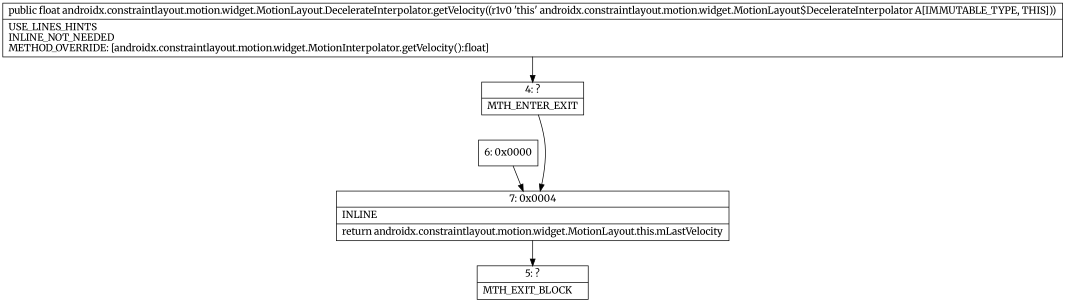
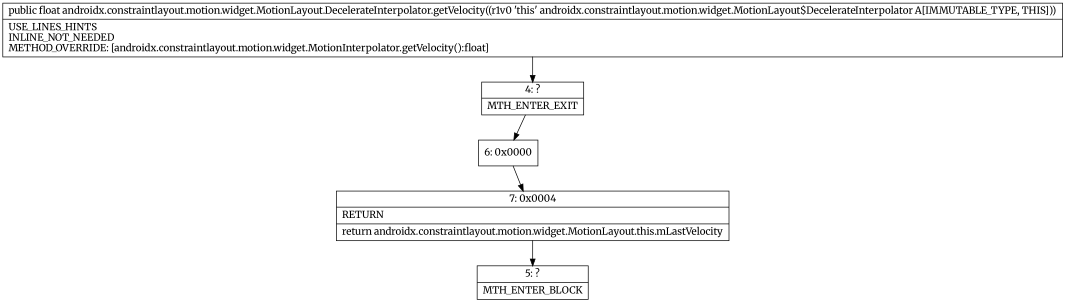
(545, 149) -> (521, 124)
(360, 215) -> (363, 215)
(527, 291) -> (533, 291)
